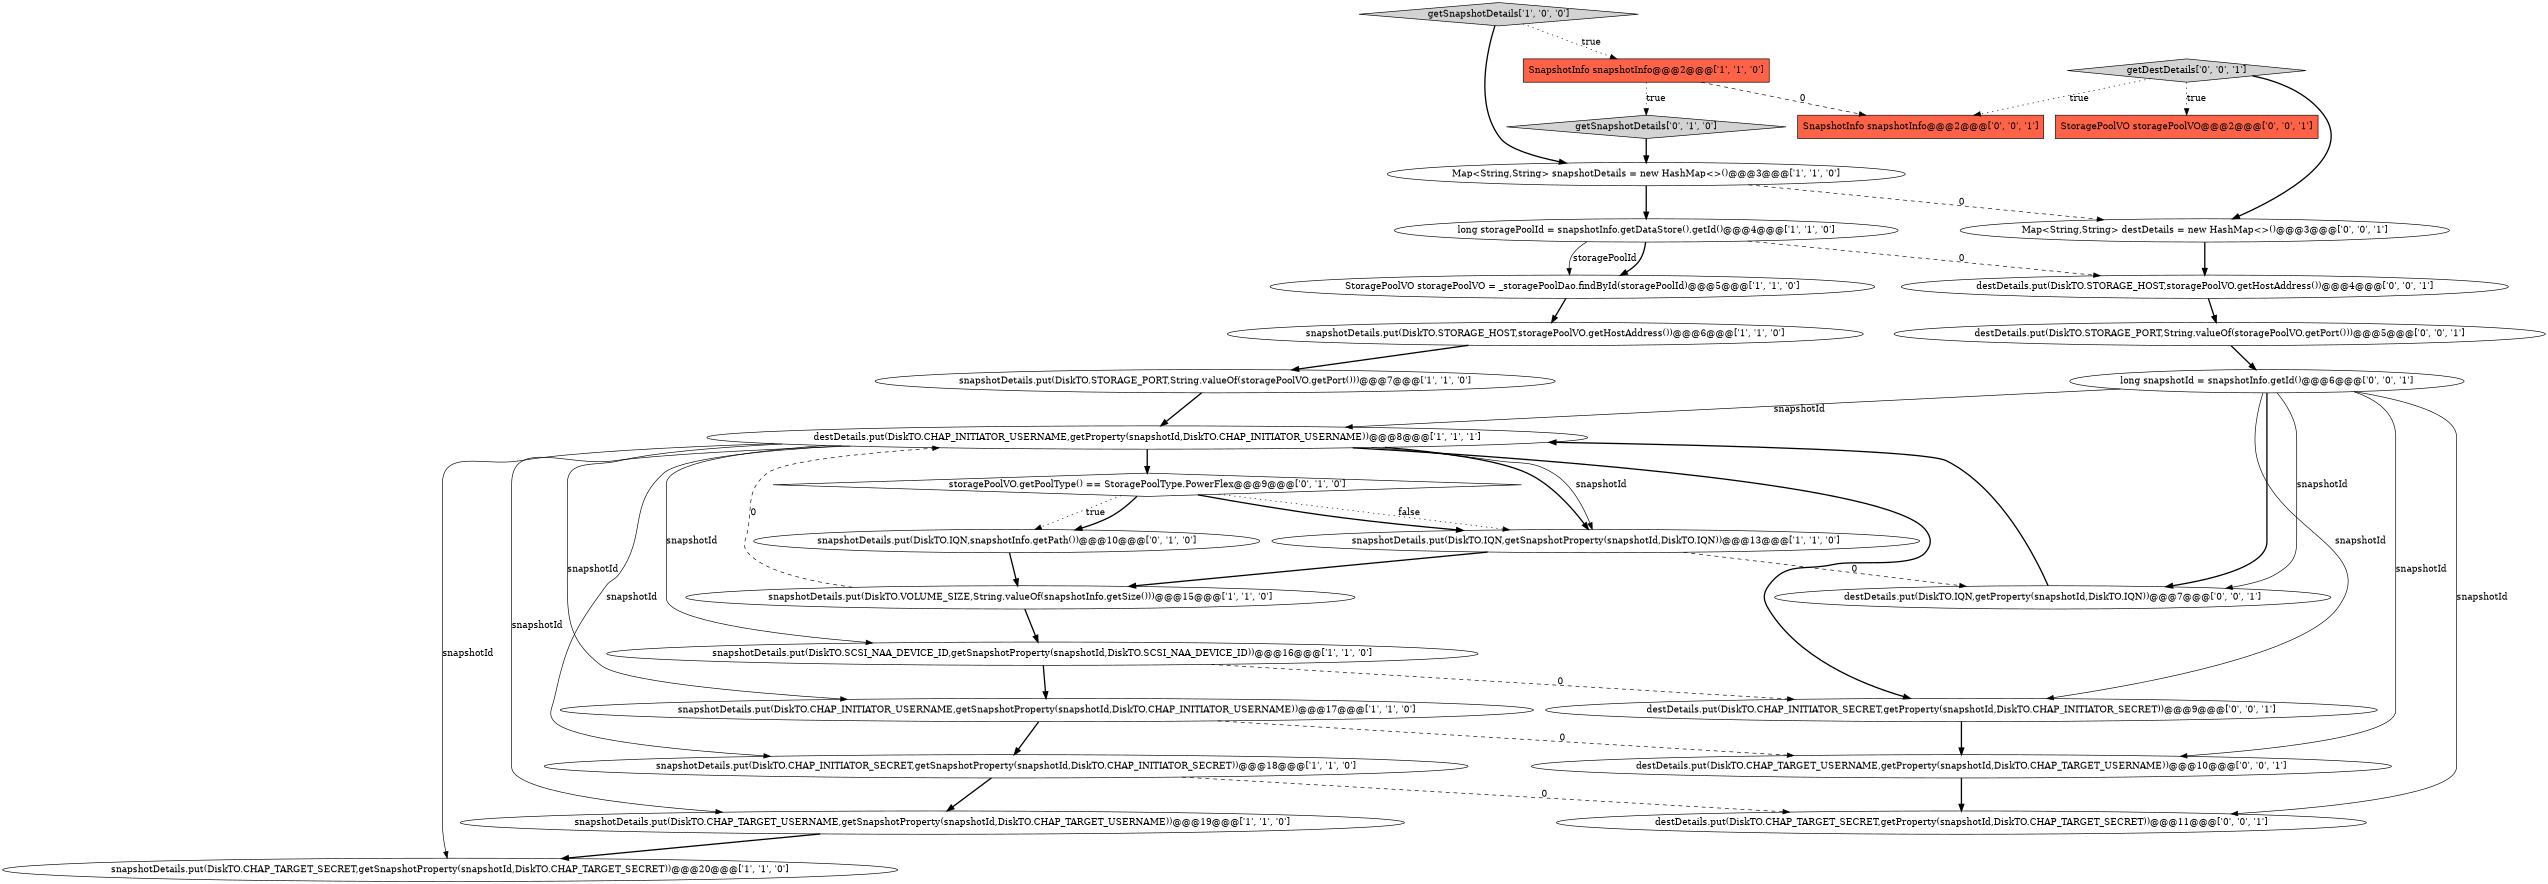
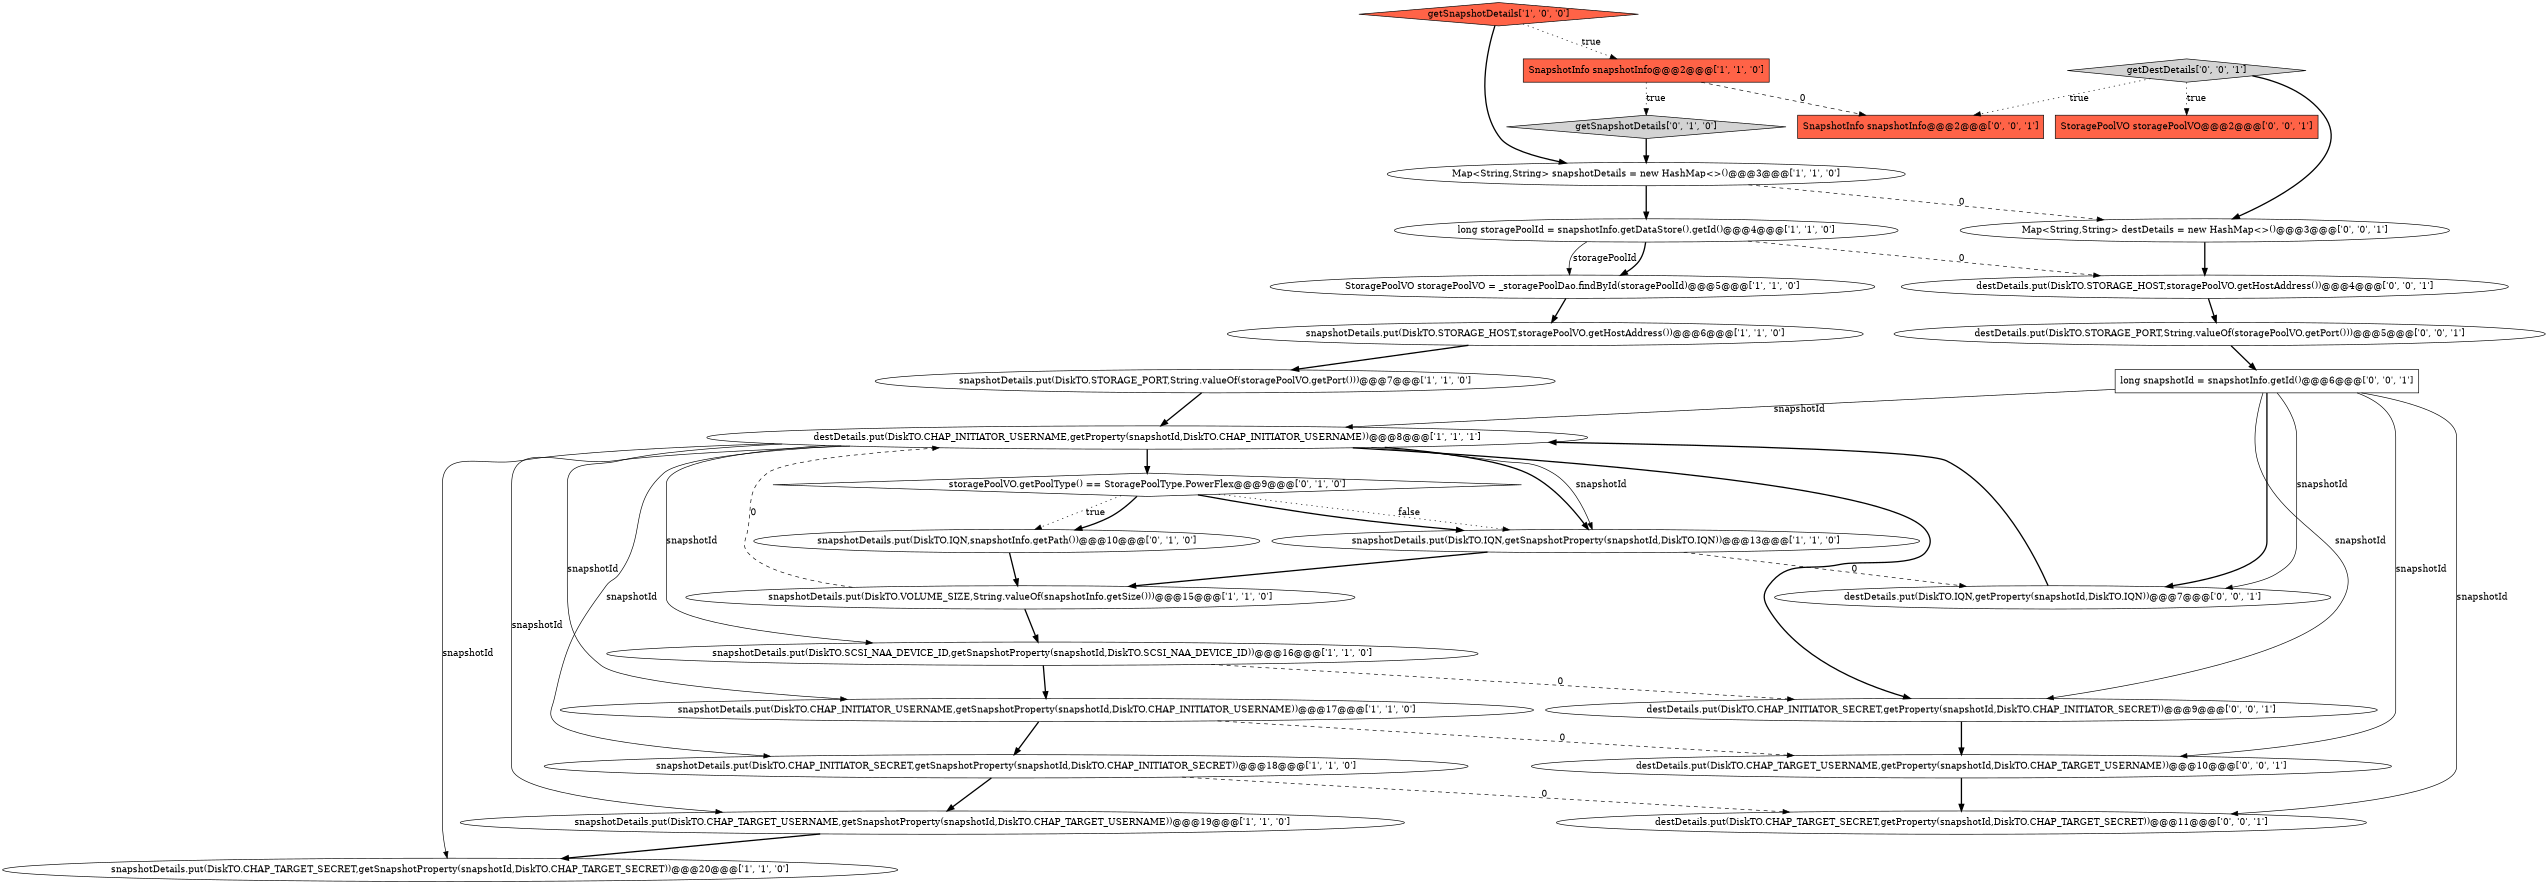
(1499, 14) -> (1499, 14)
(2267, 381) -> (2267, 381)
